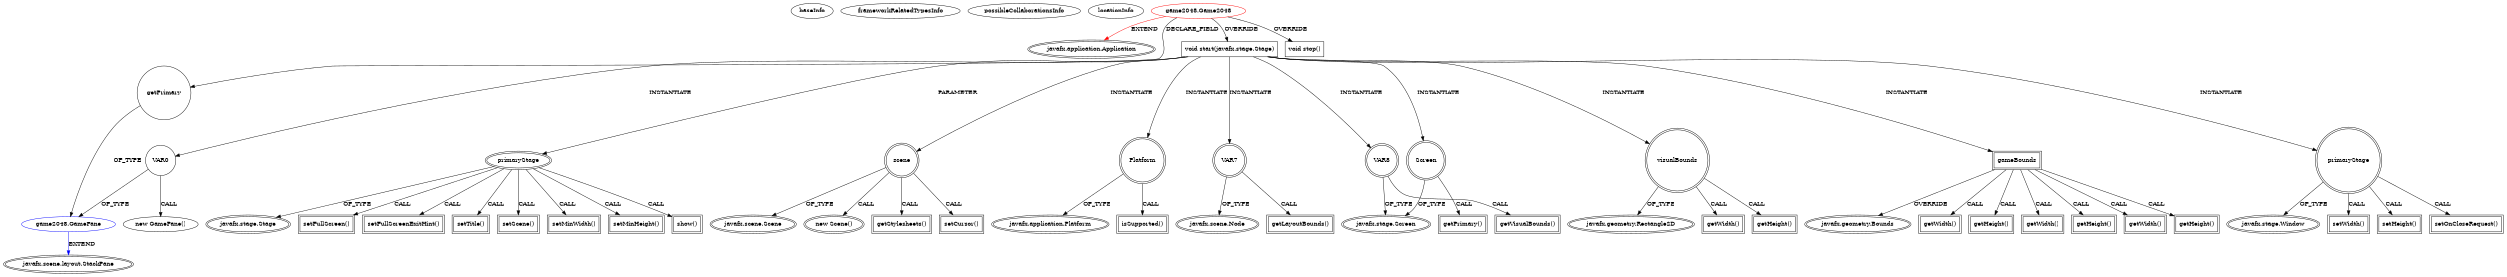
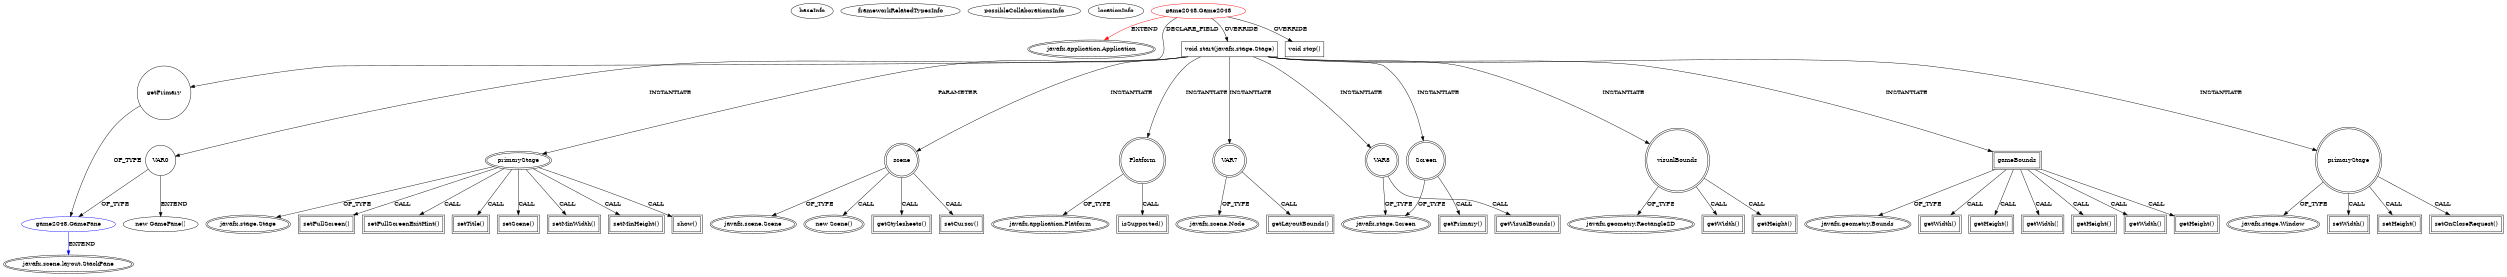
(169, 204) -> (174, 204)
(1931, 204) -> (1928, 204)
